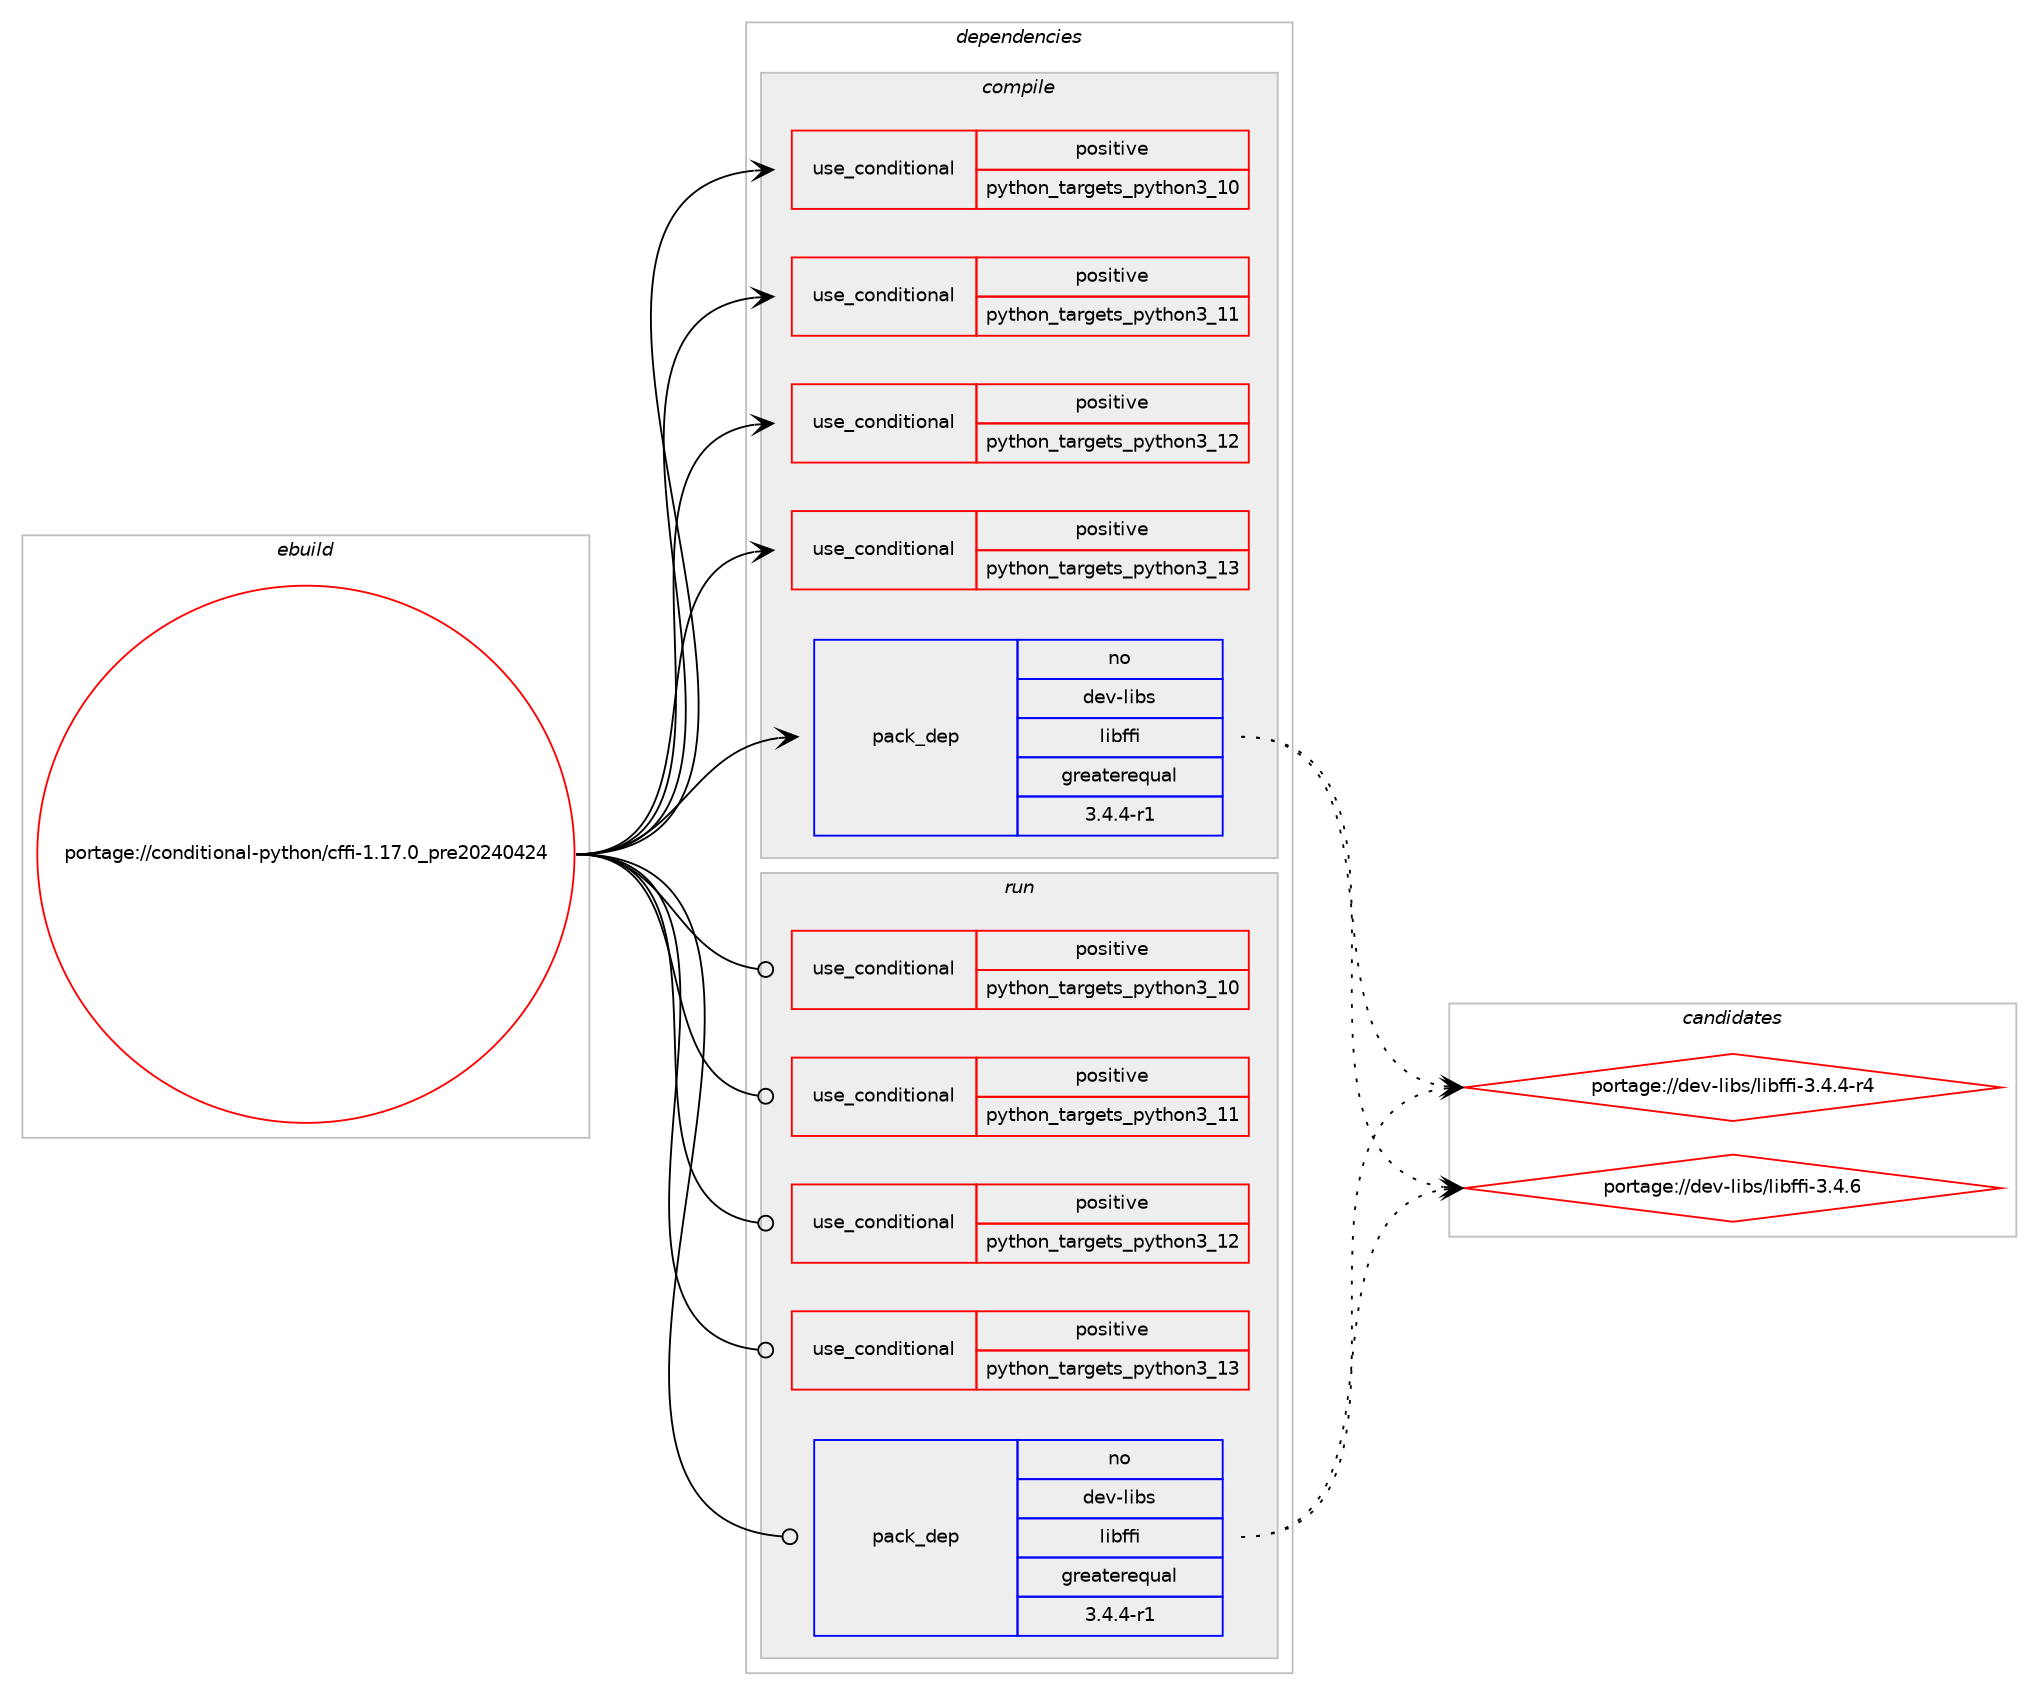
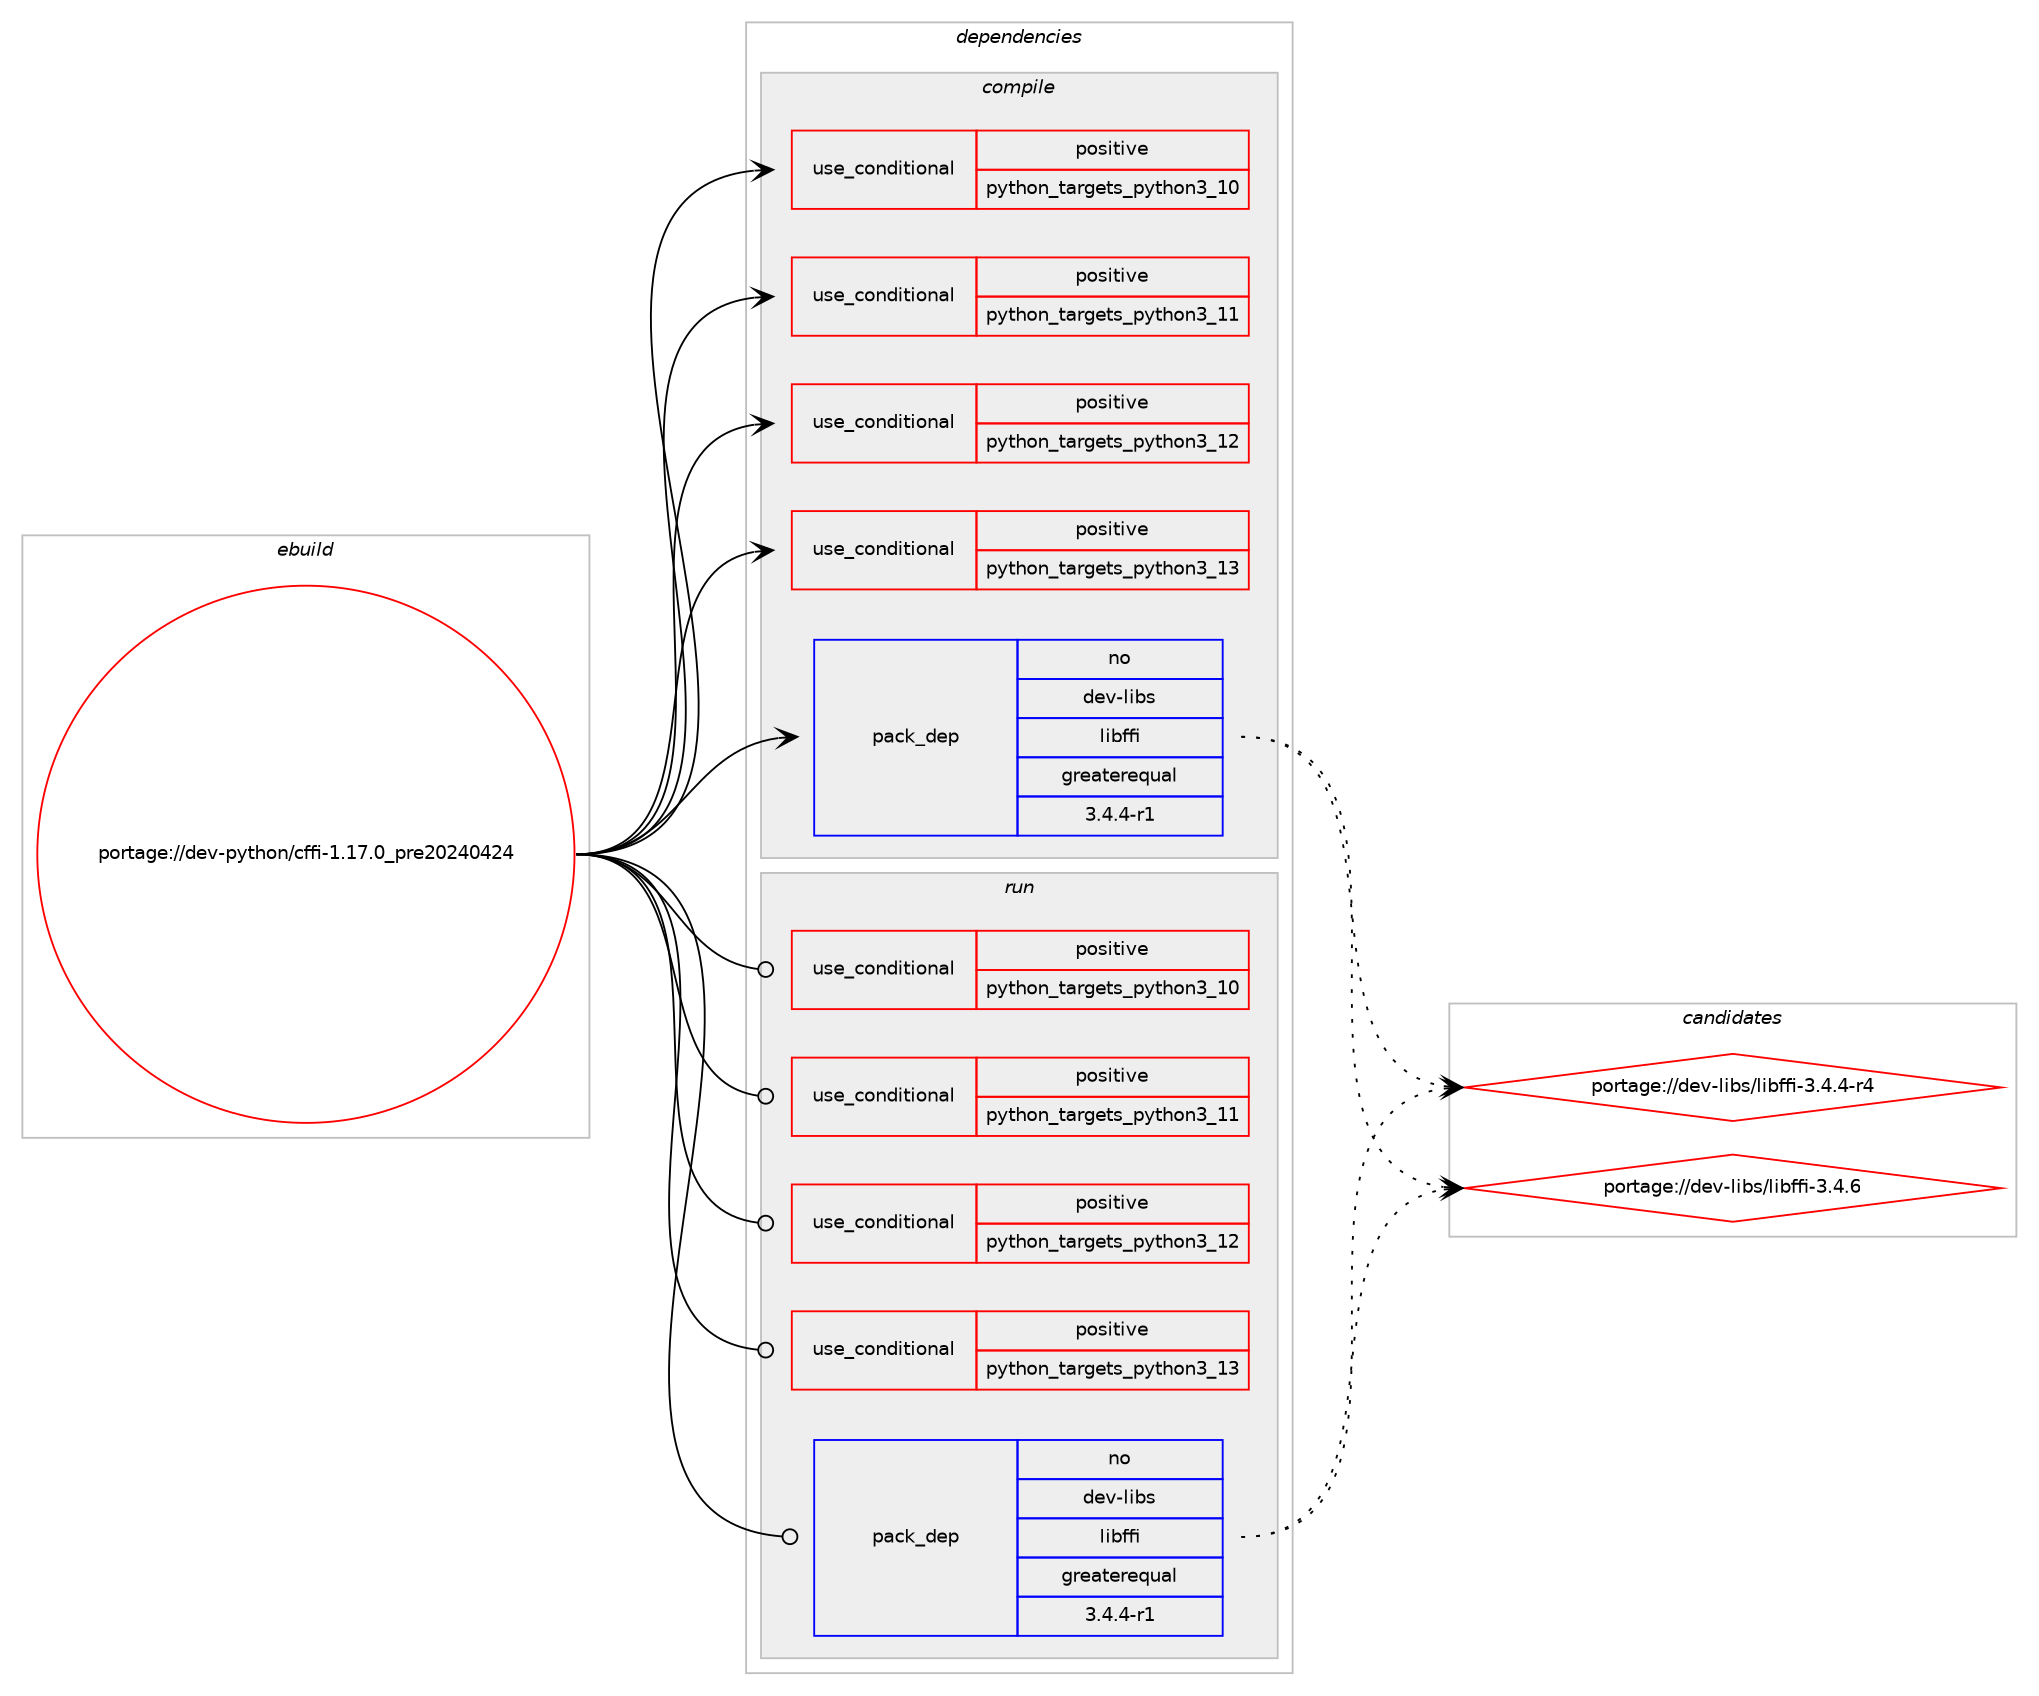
(306, 854) -> (306, 854)
